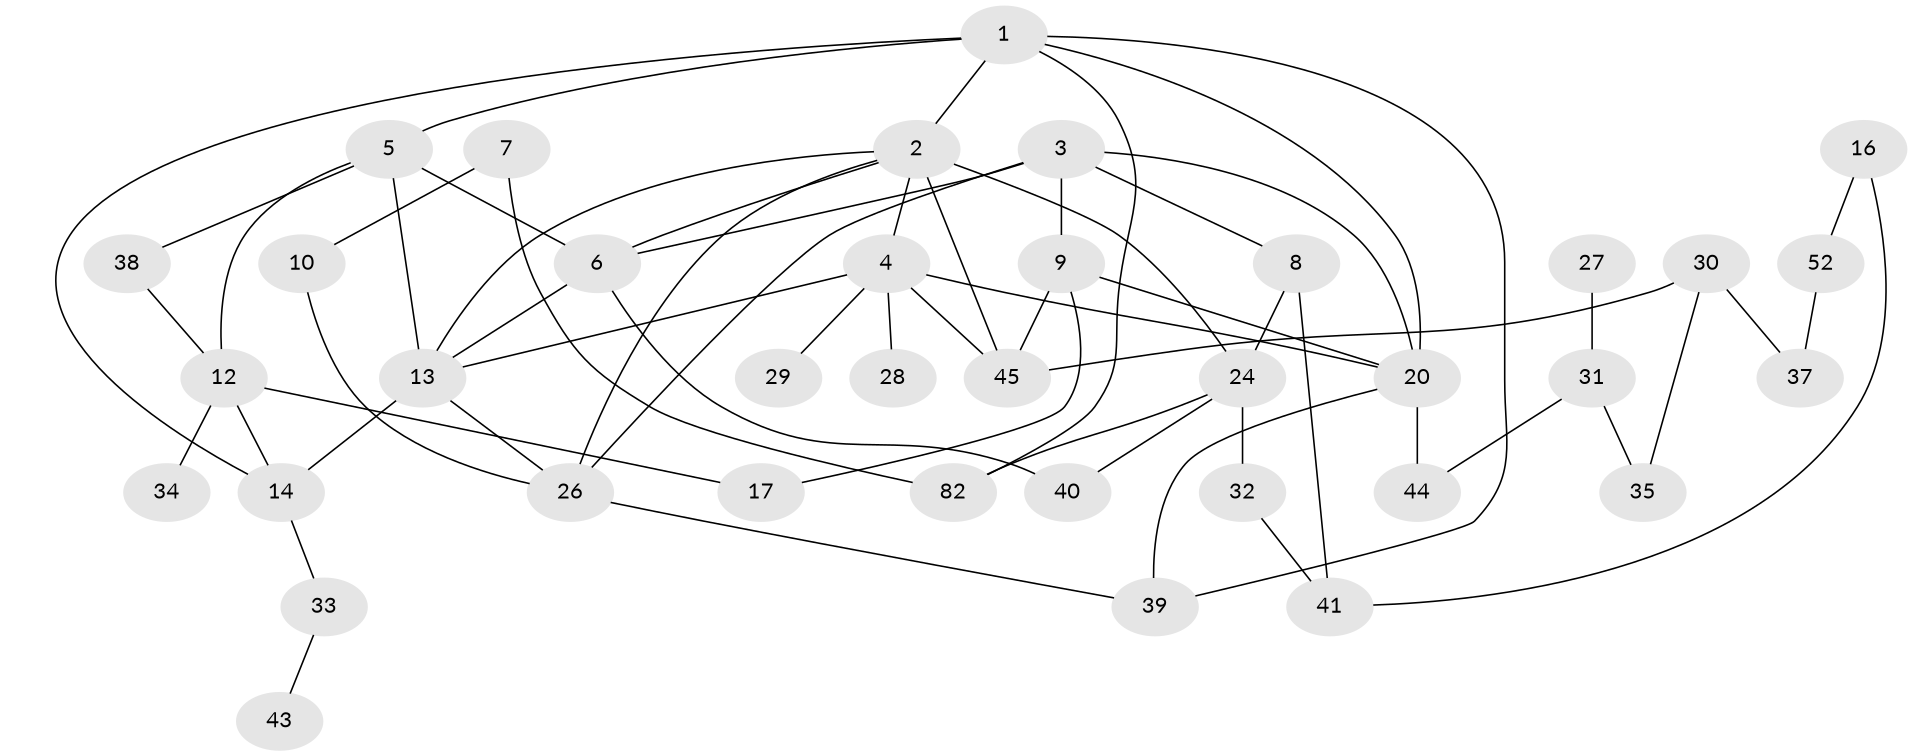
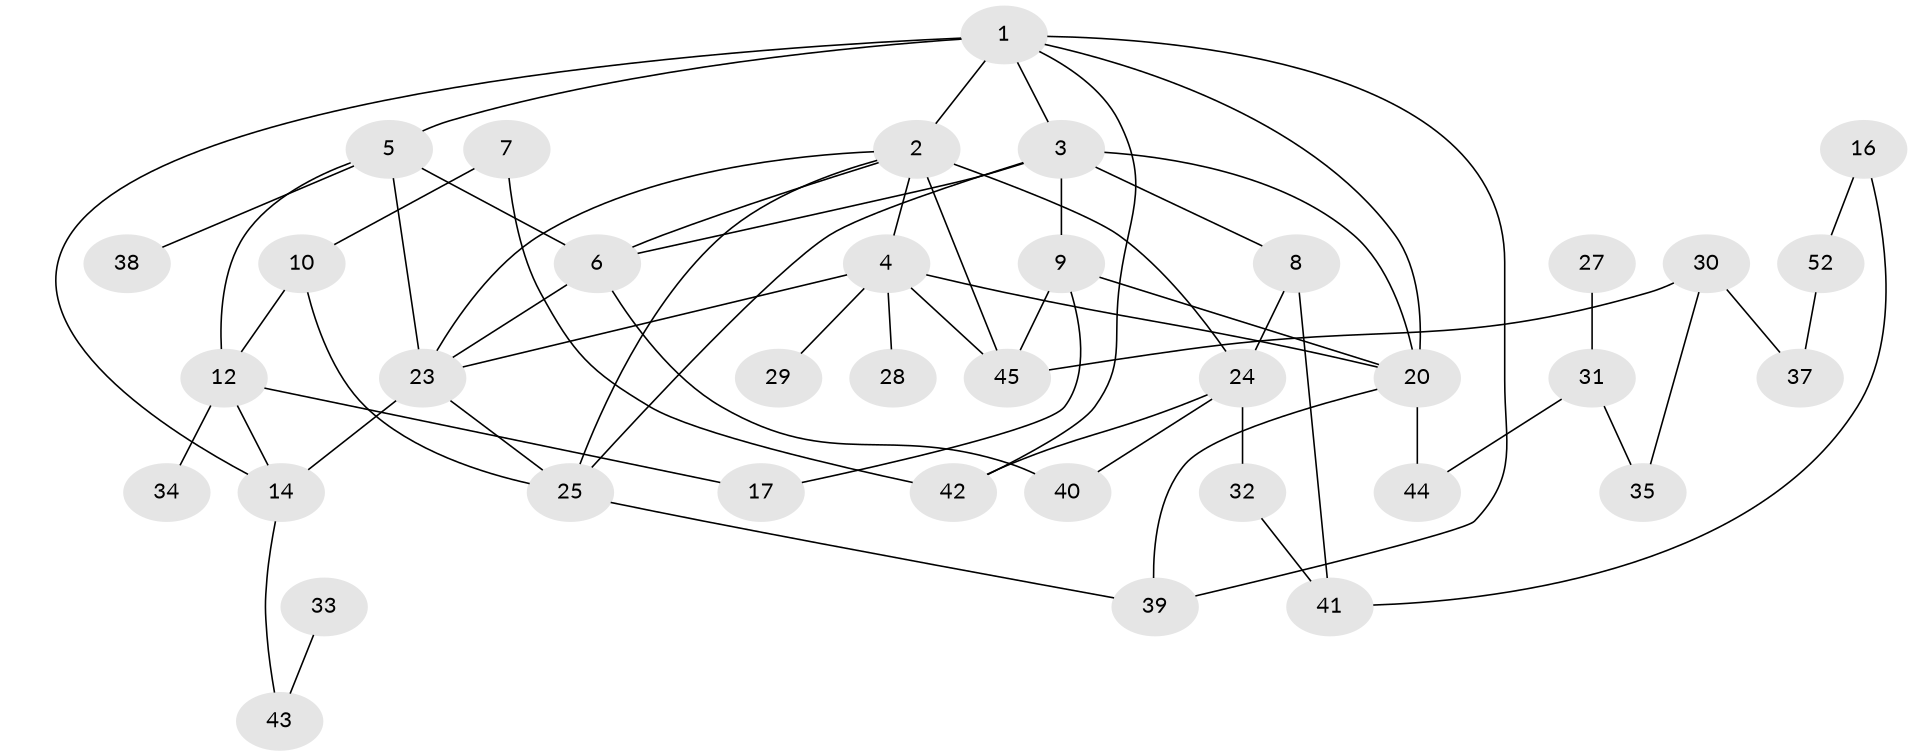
none -> (1033, 92)
(176, 321) -> (263, 321)
(423, 378) -> (423, 378)
(570, 493) -> (570, 493)
(953, 493) -> (953, 493)
(303, 549) -> (265, 607)
